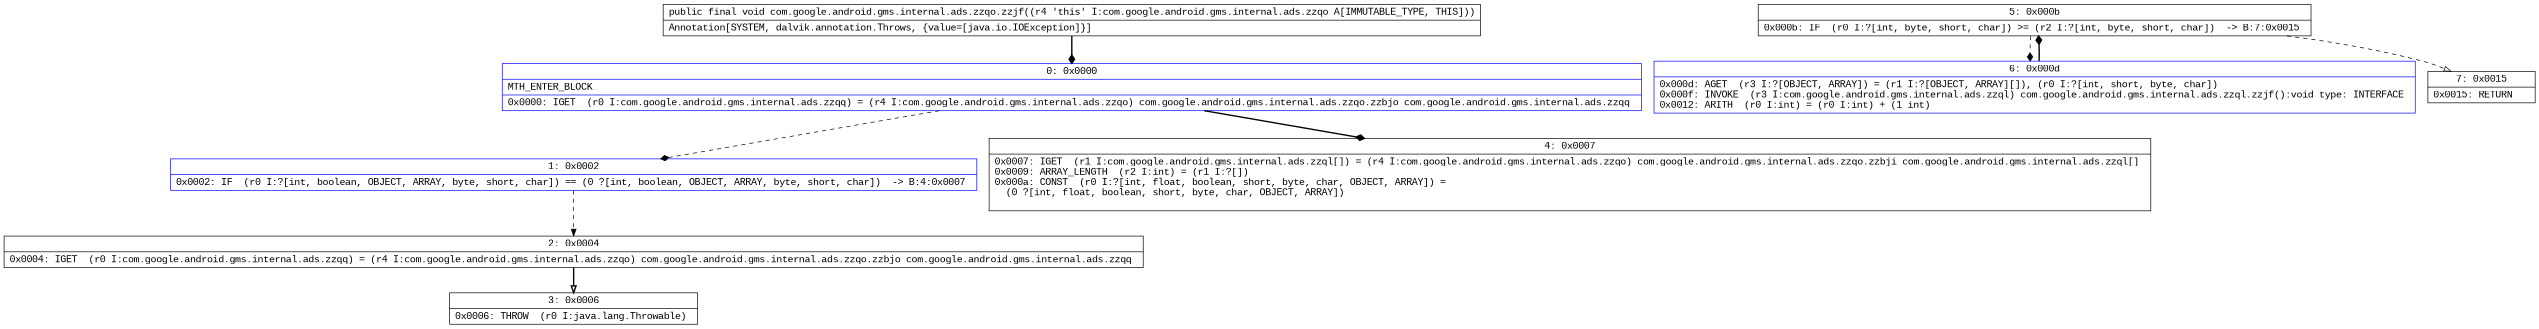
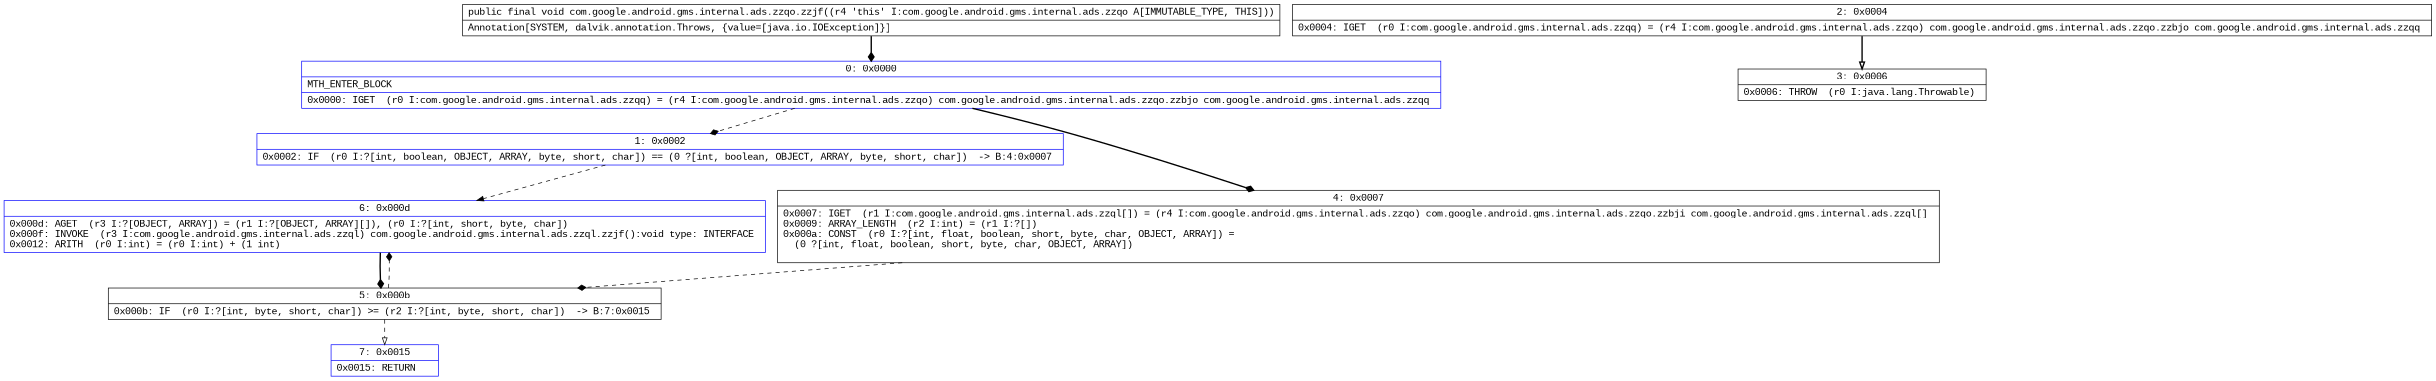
(2482, 87) -> (385, 360)
(574, 210) -> (544, 182)
none -> (744, 275)
